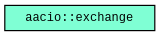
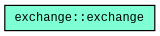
(80, 18) -> (80, 18)
